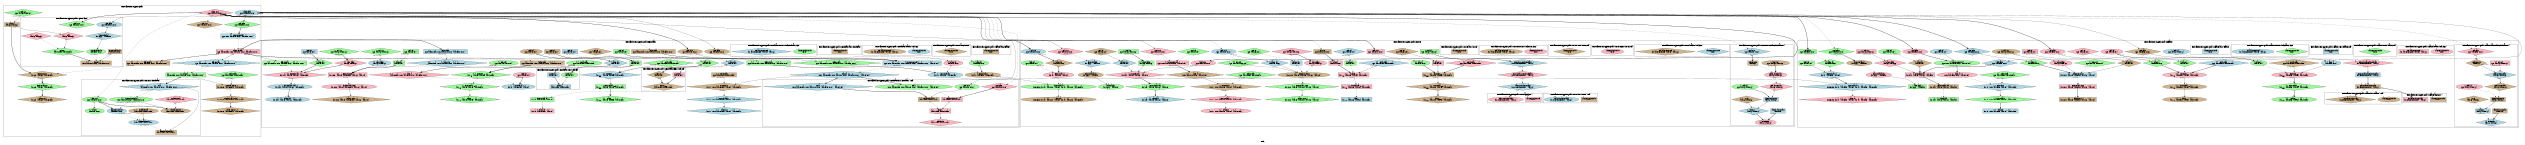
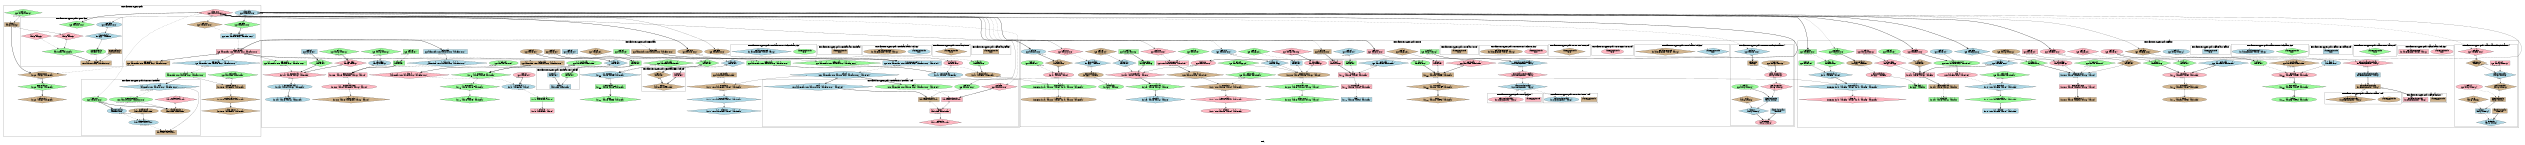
(141, 81) -> (141, 81)
(603, 92) -> (530, 93)
(95, 111) -> none
